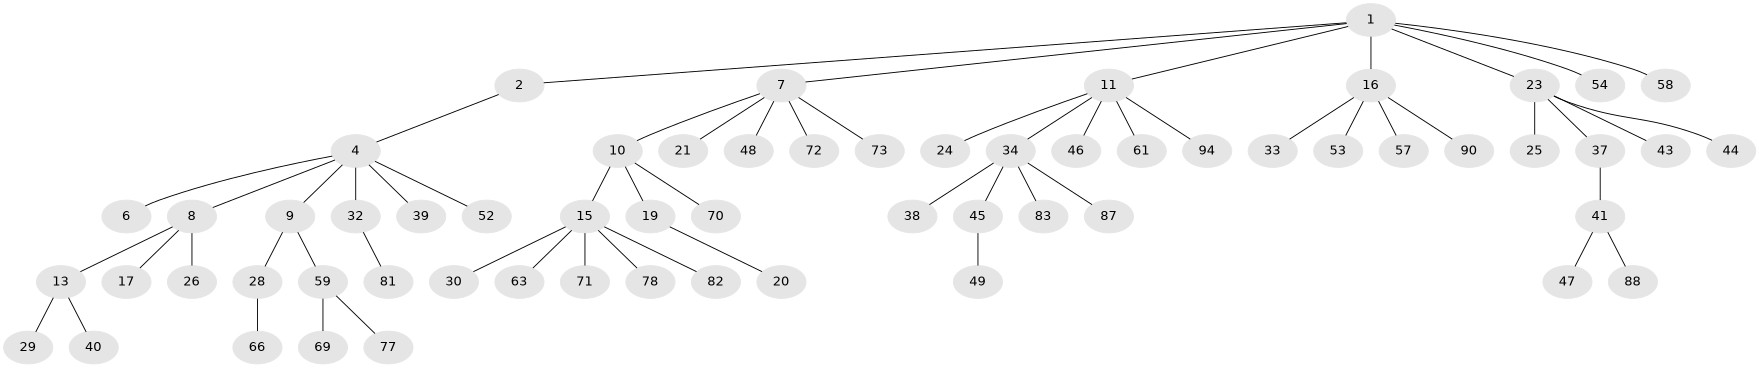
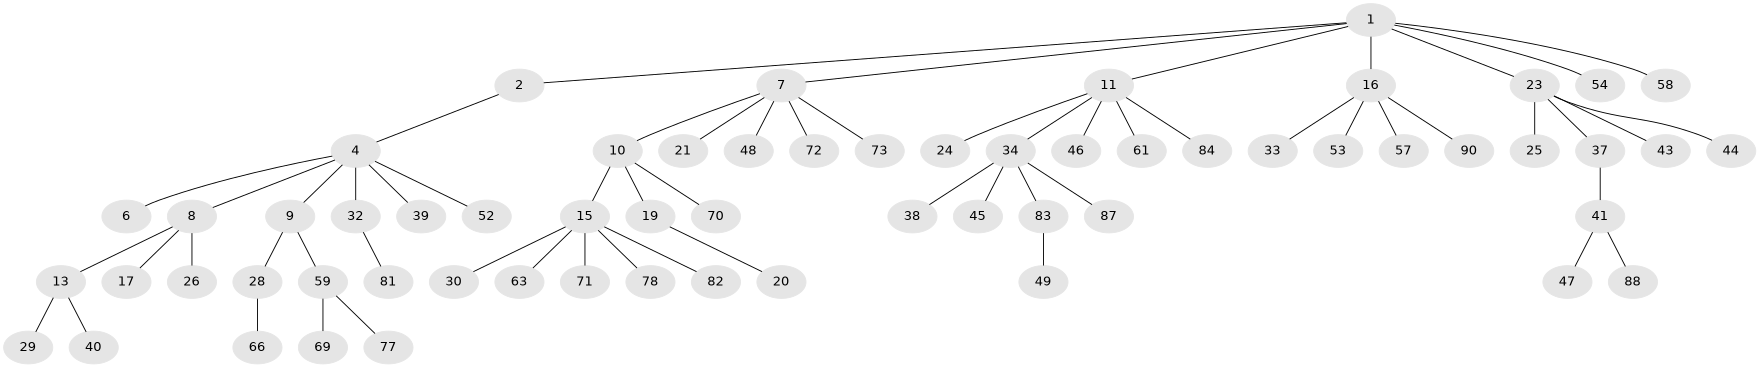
(1207, 151) -> (1207, 151)
(978, 249) -> (1043, 249)
